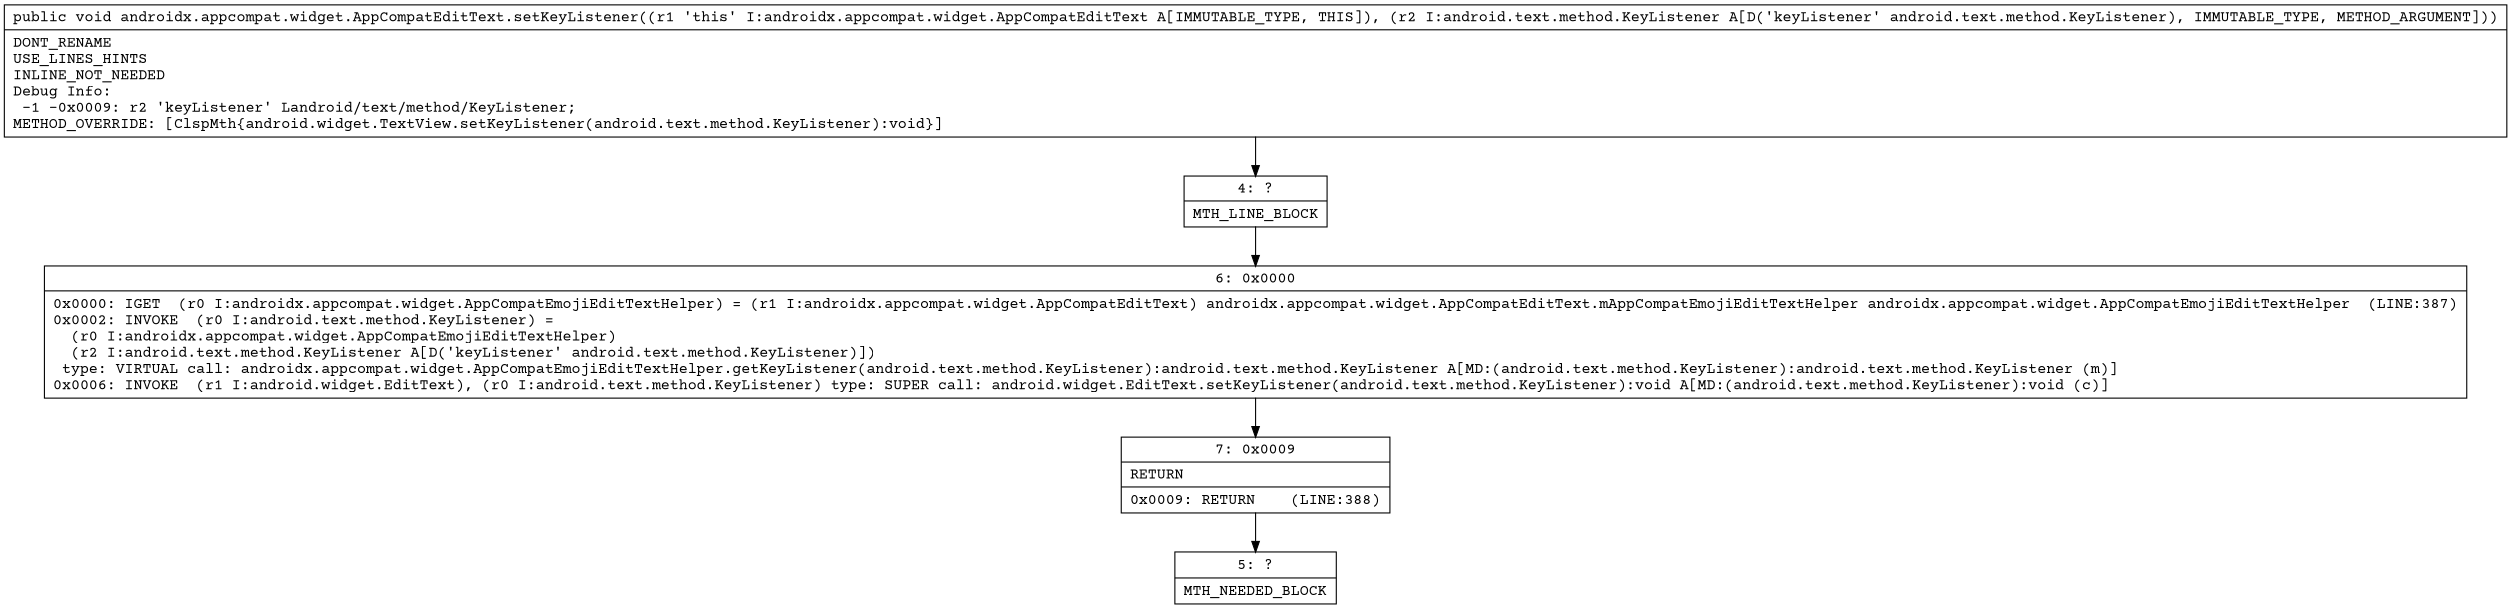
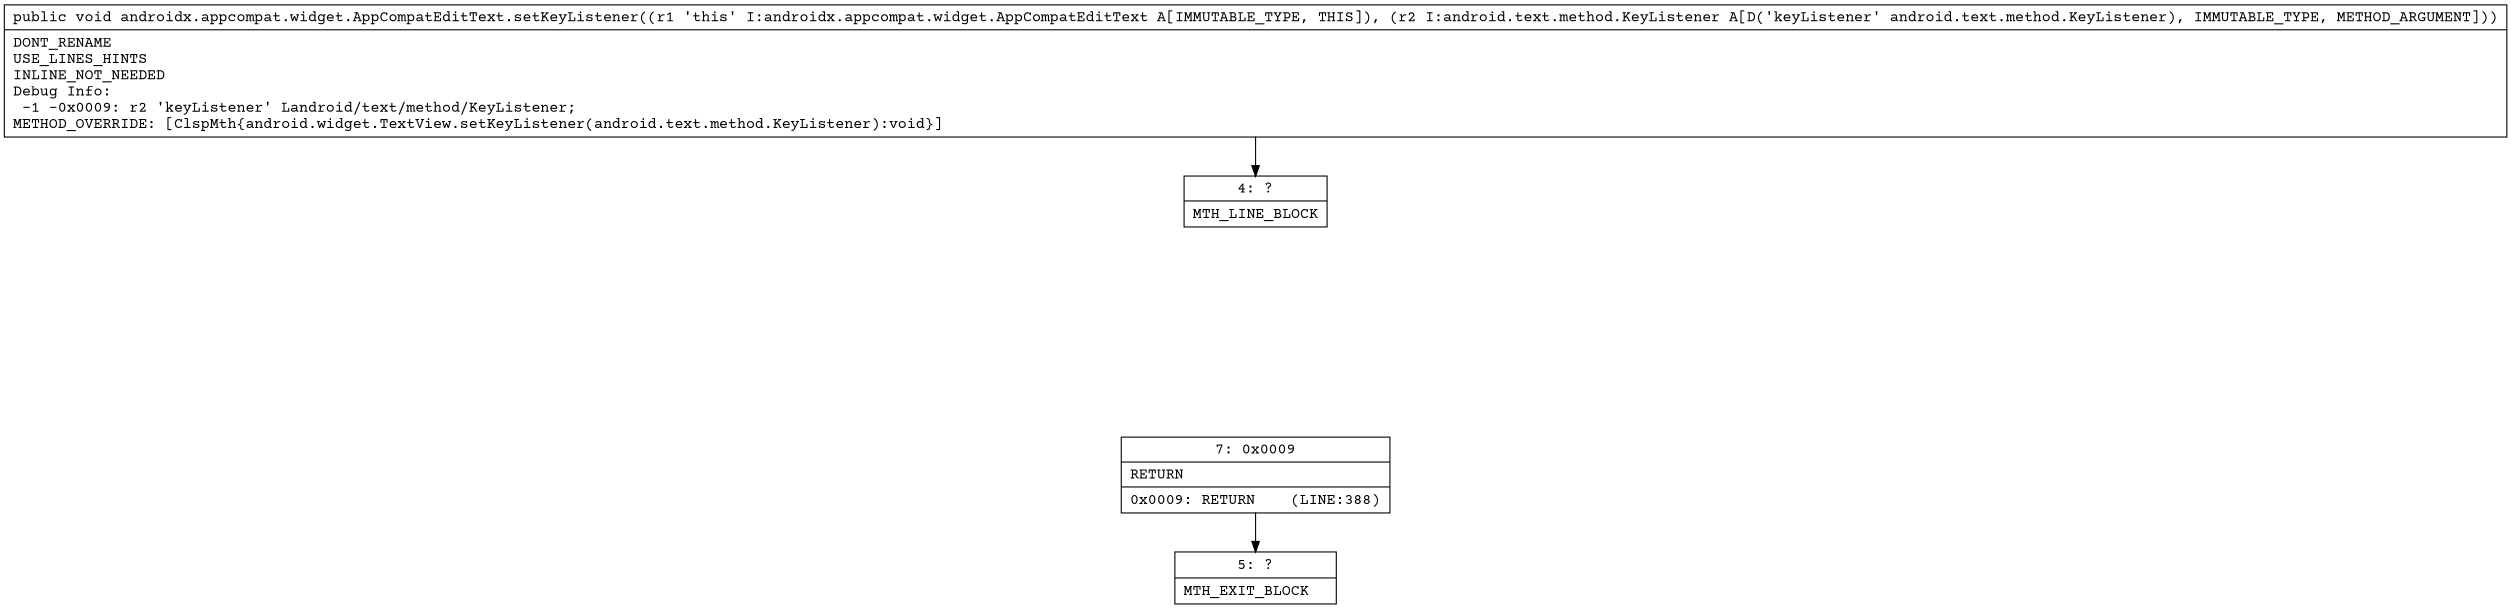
(1256, 332) -> none
(1256, 590) -> (1246, 590)
